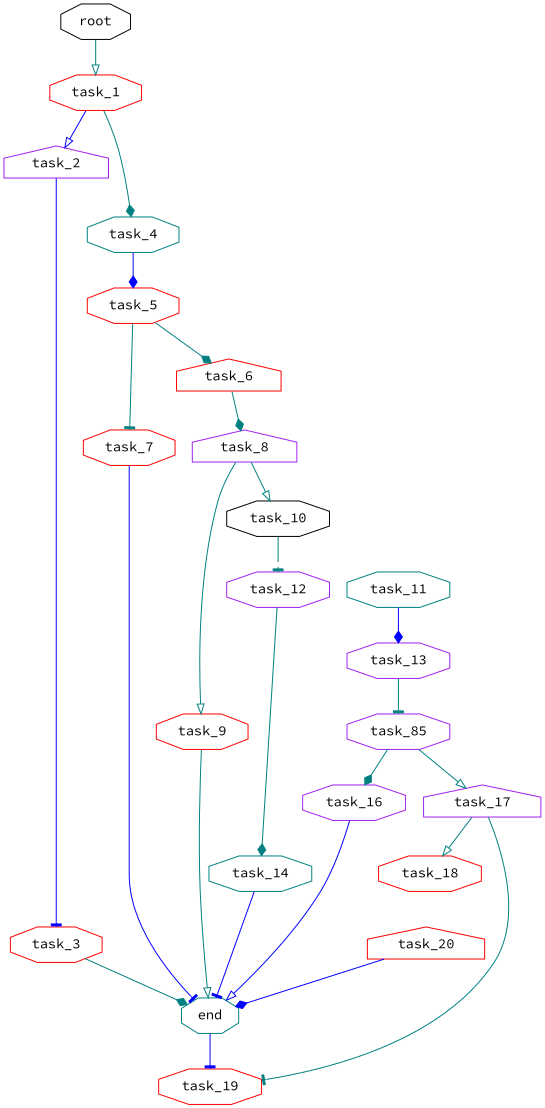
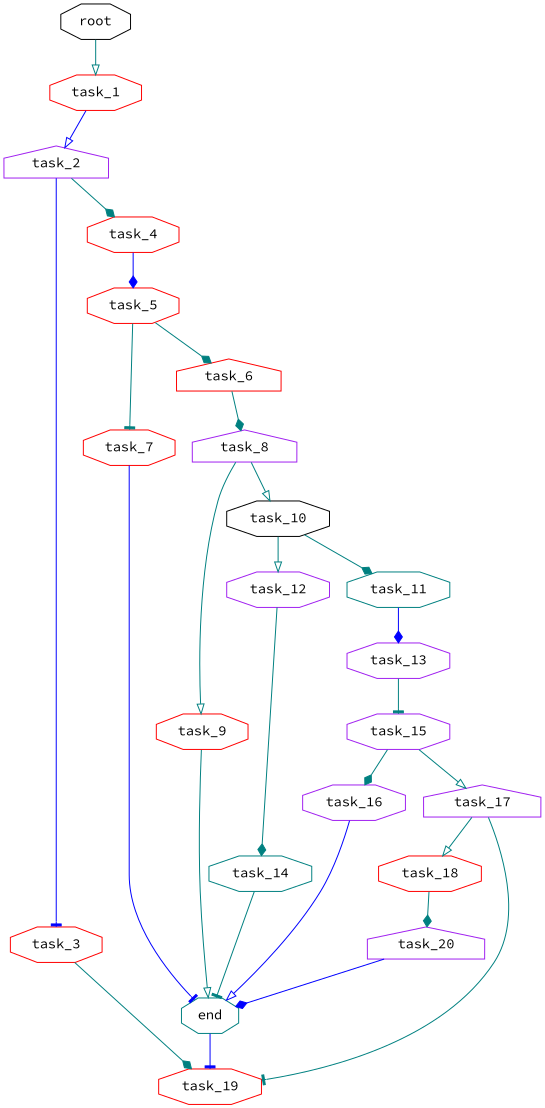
(120, 157) -> (89, 194)
(133, 235) -> (133, 235)
(278, 549) -> (278, 549)
none -> (333, 551)
(398, 732) -> (398, 732)
none -> (428, 903)
(236, 942) -> (236, 942)
(426, 945) -> (426, 945)
(131, 979) -> (129, 1012)
